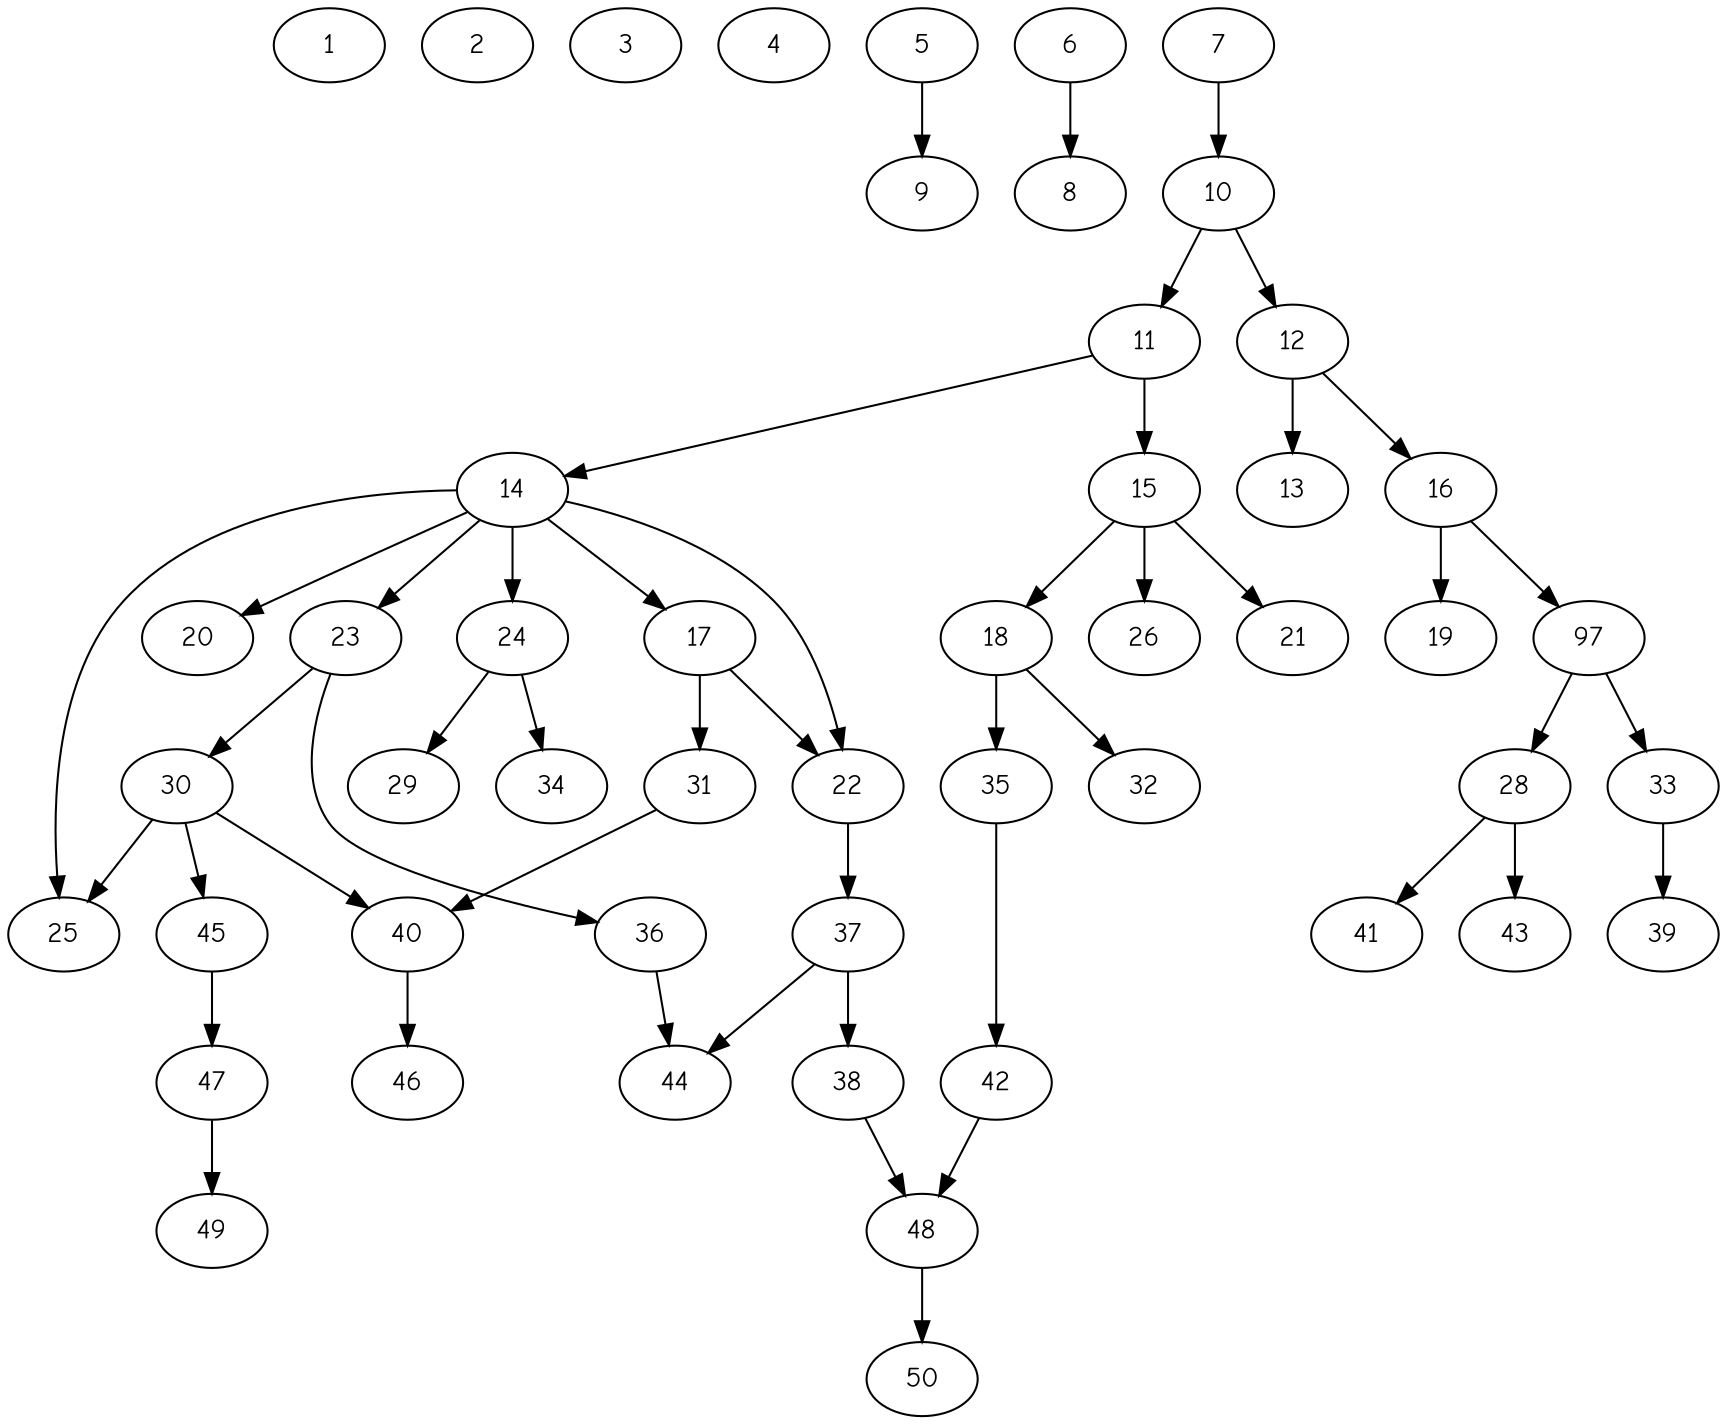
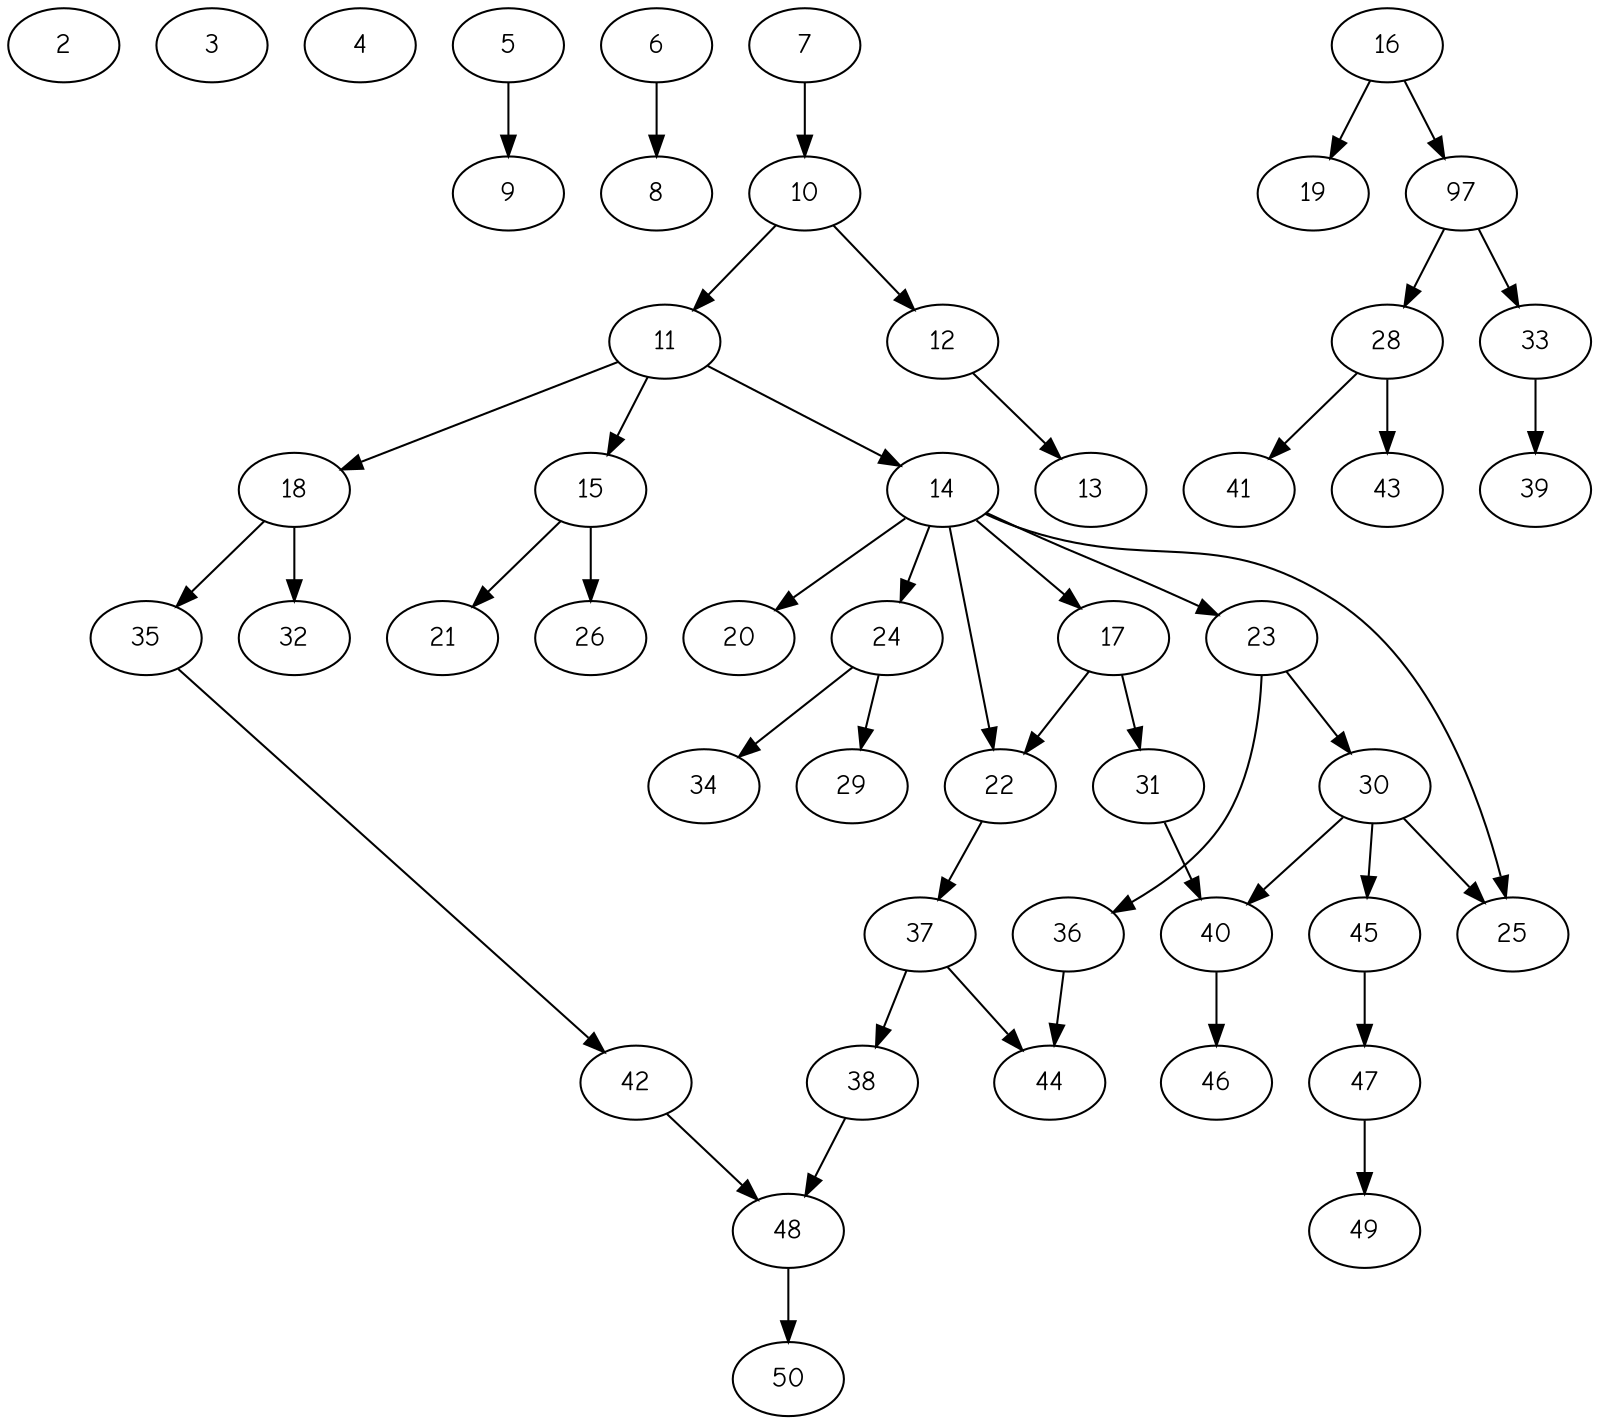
(329, 45) -> none
(1359, 408) -> none
(1078, 557) -> (490, 412)
